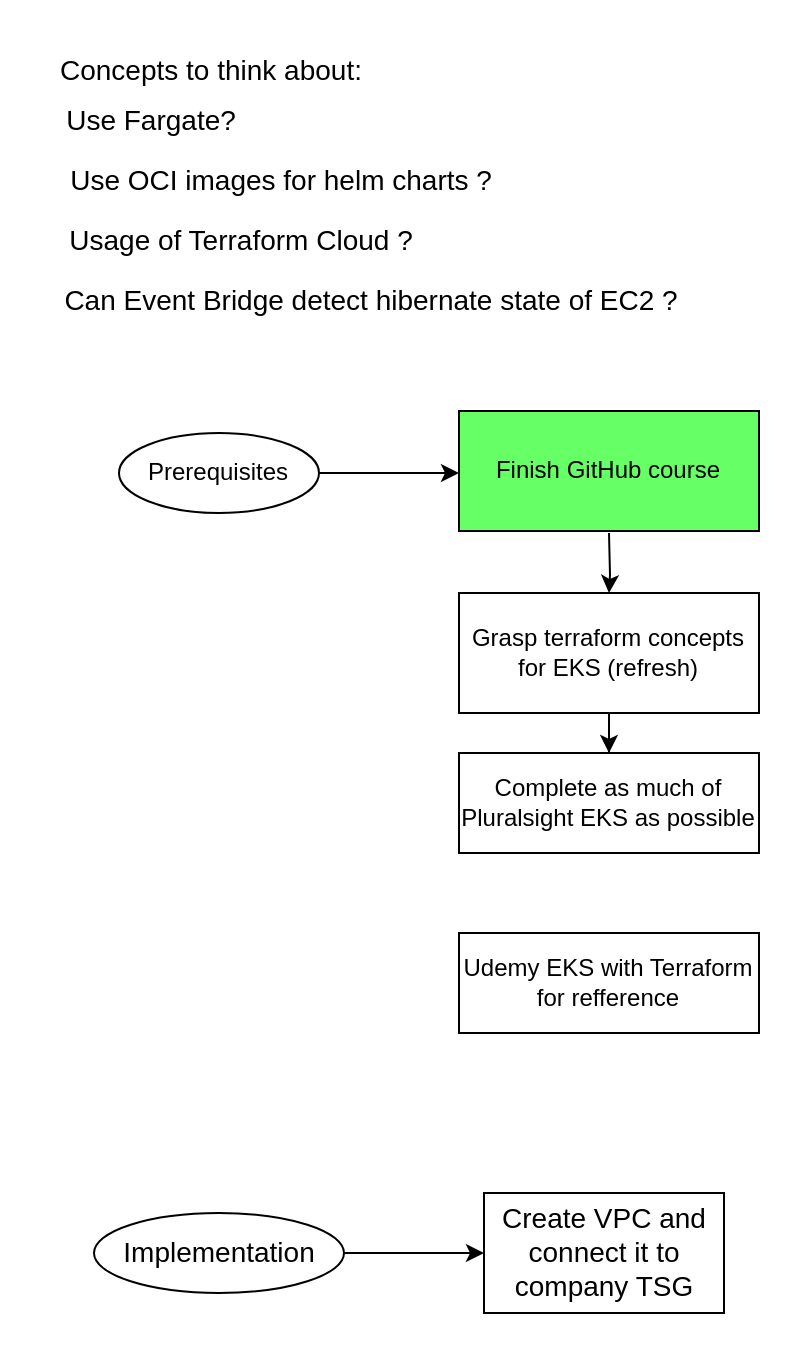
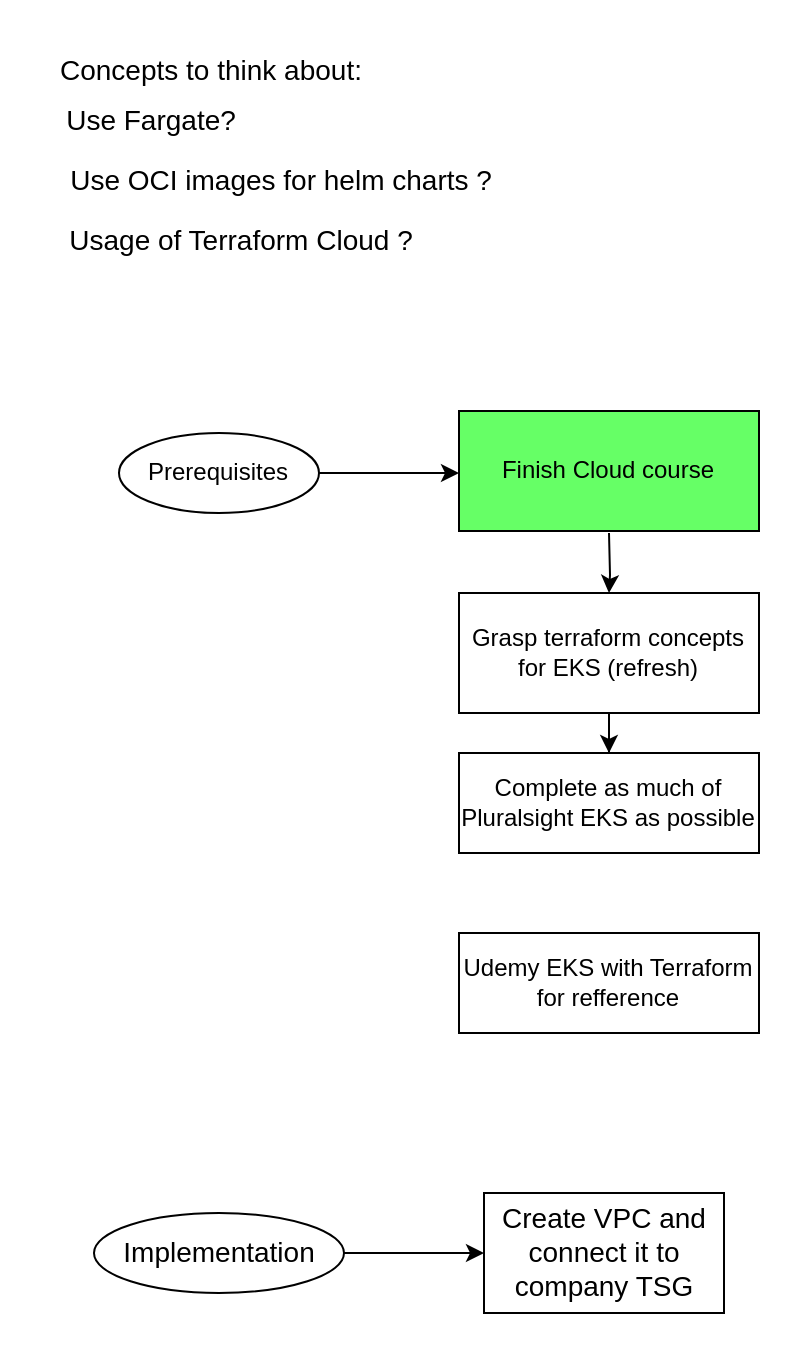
(371, 301) -> none
(609, 471) -> (609, 471)
